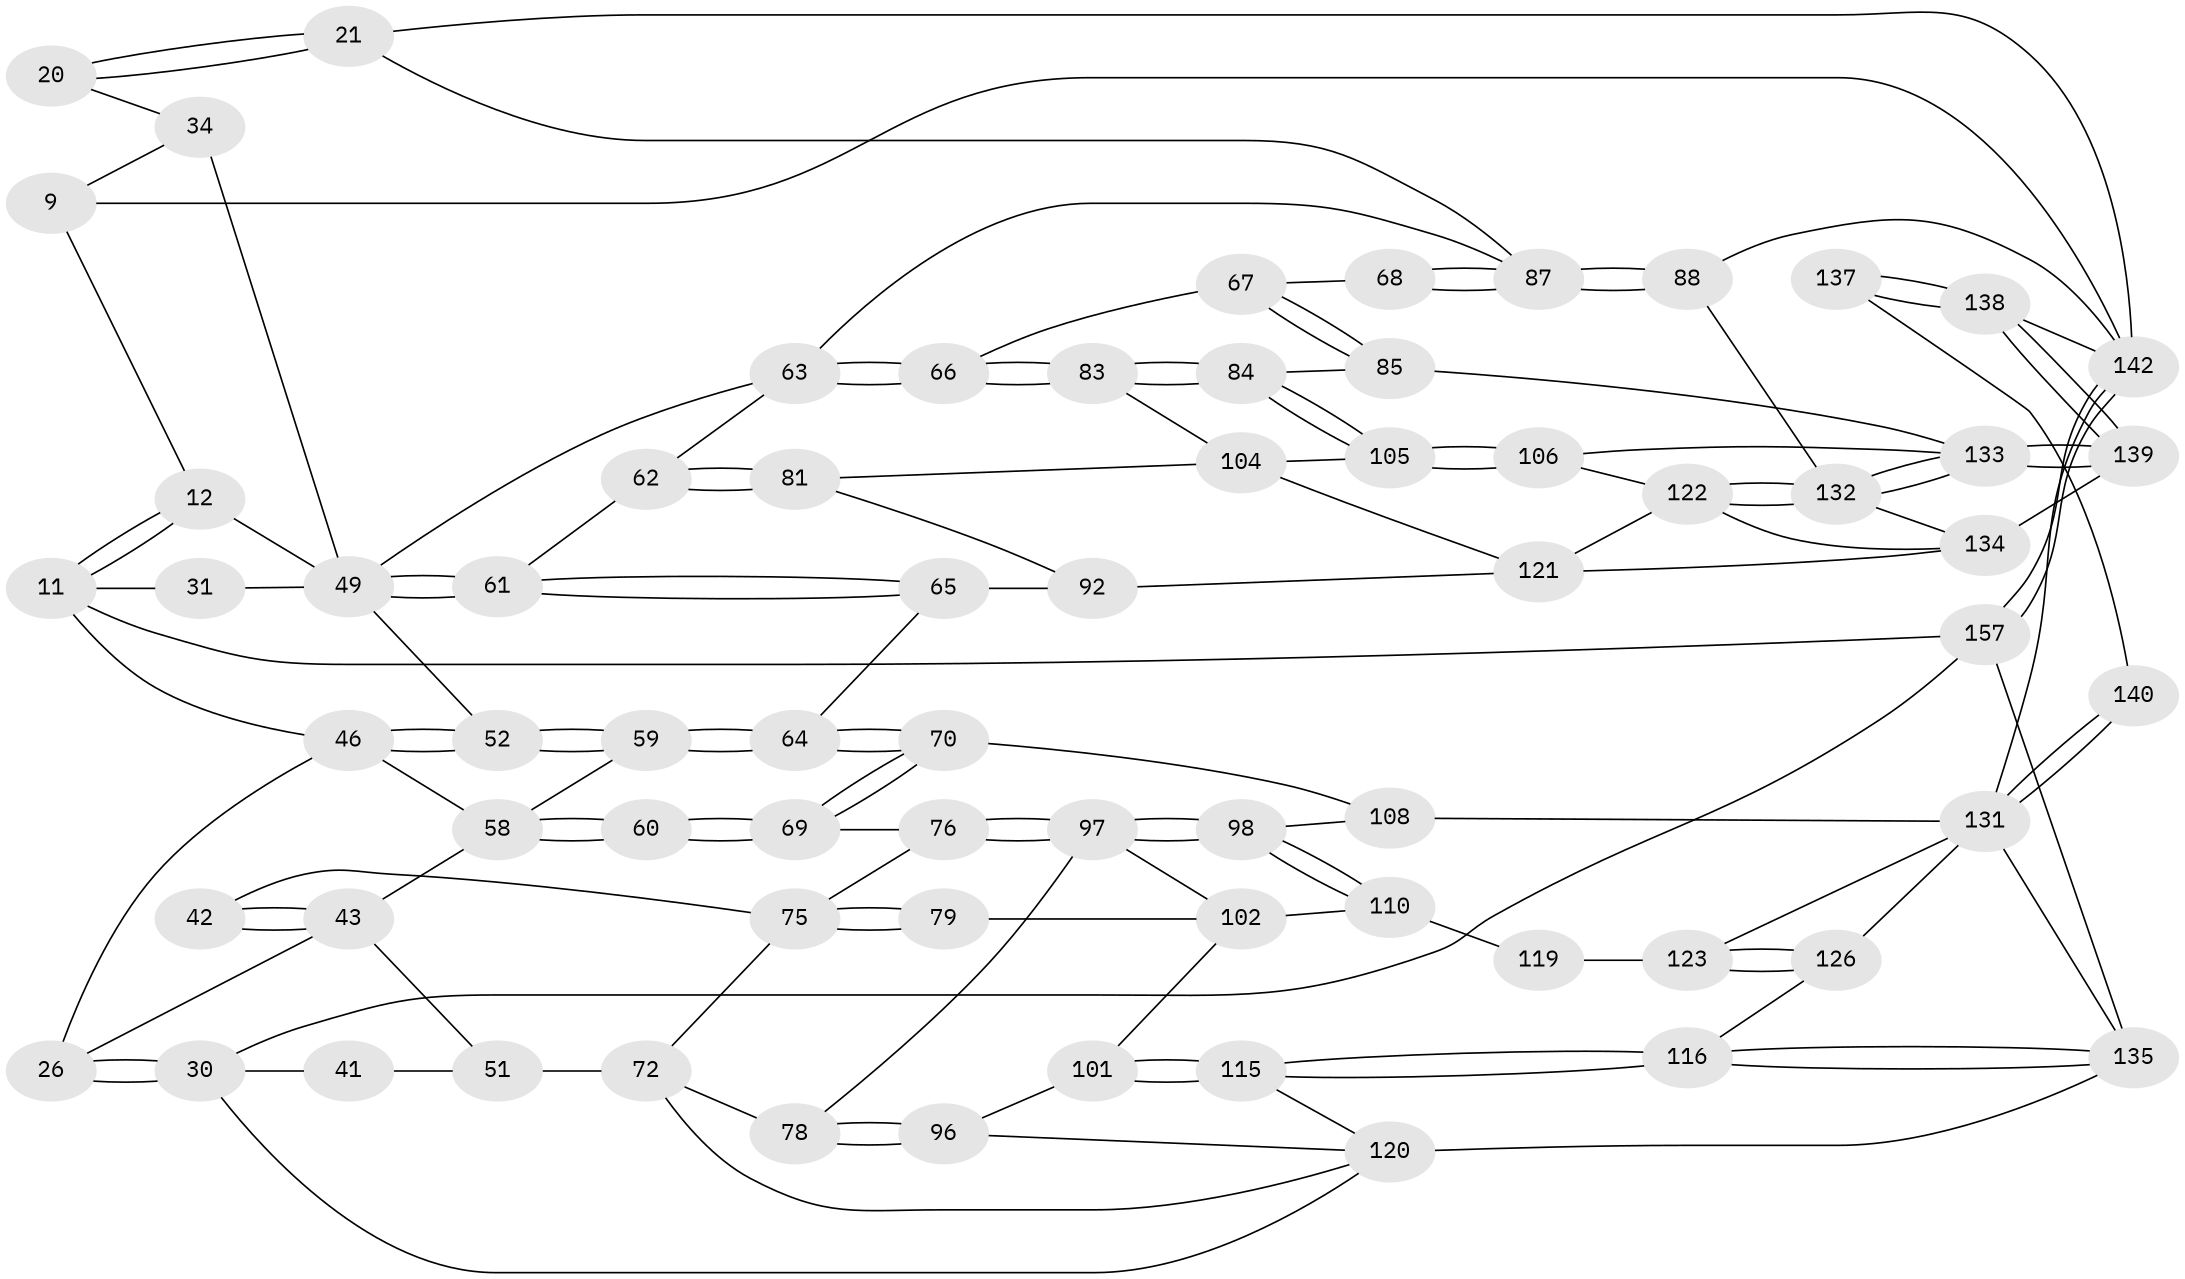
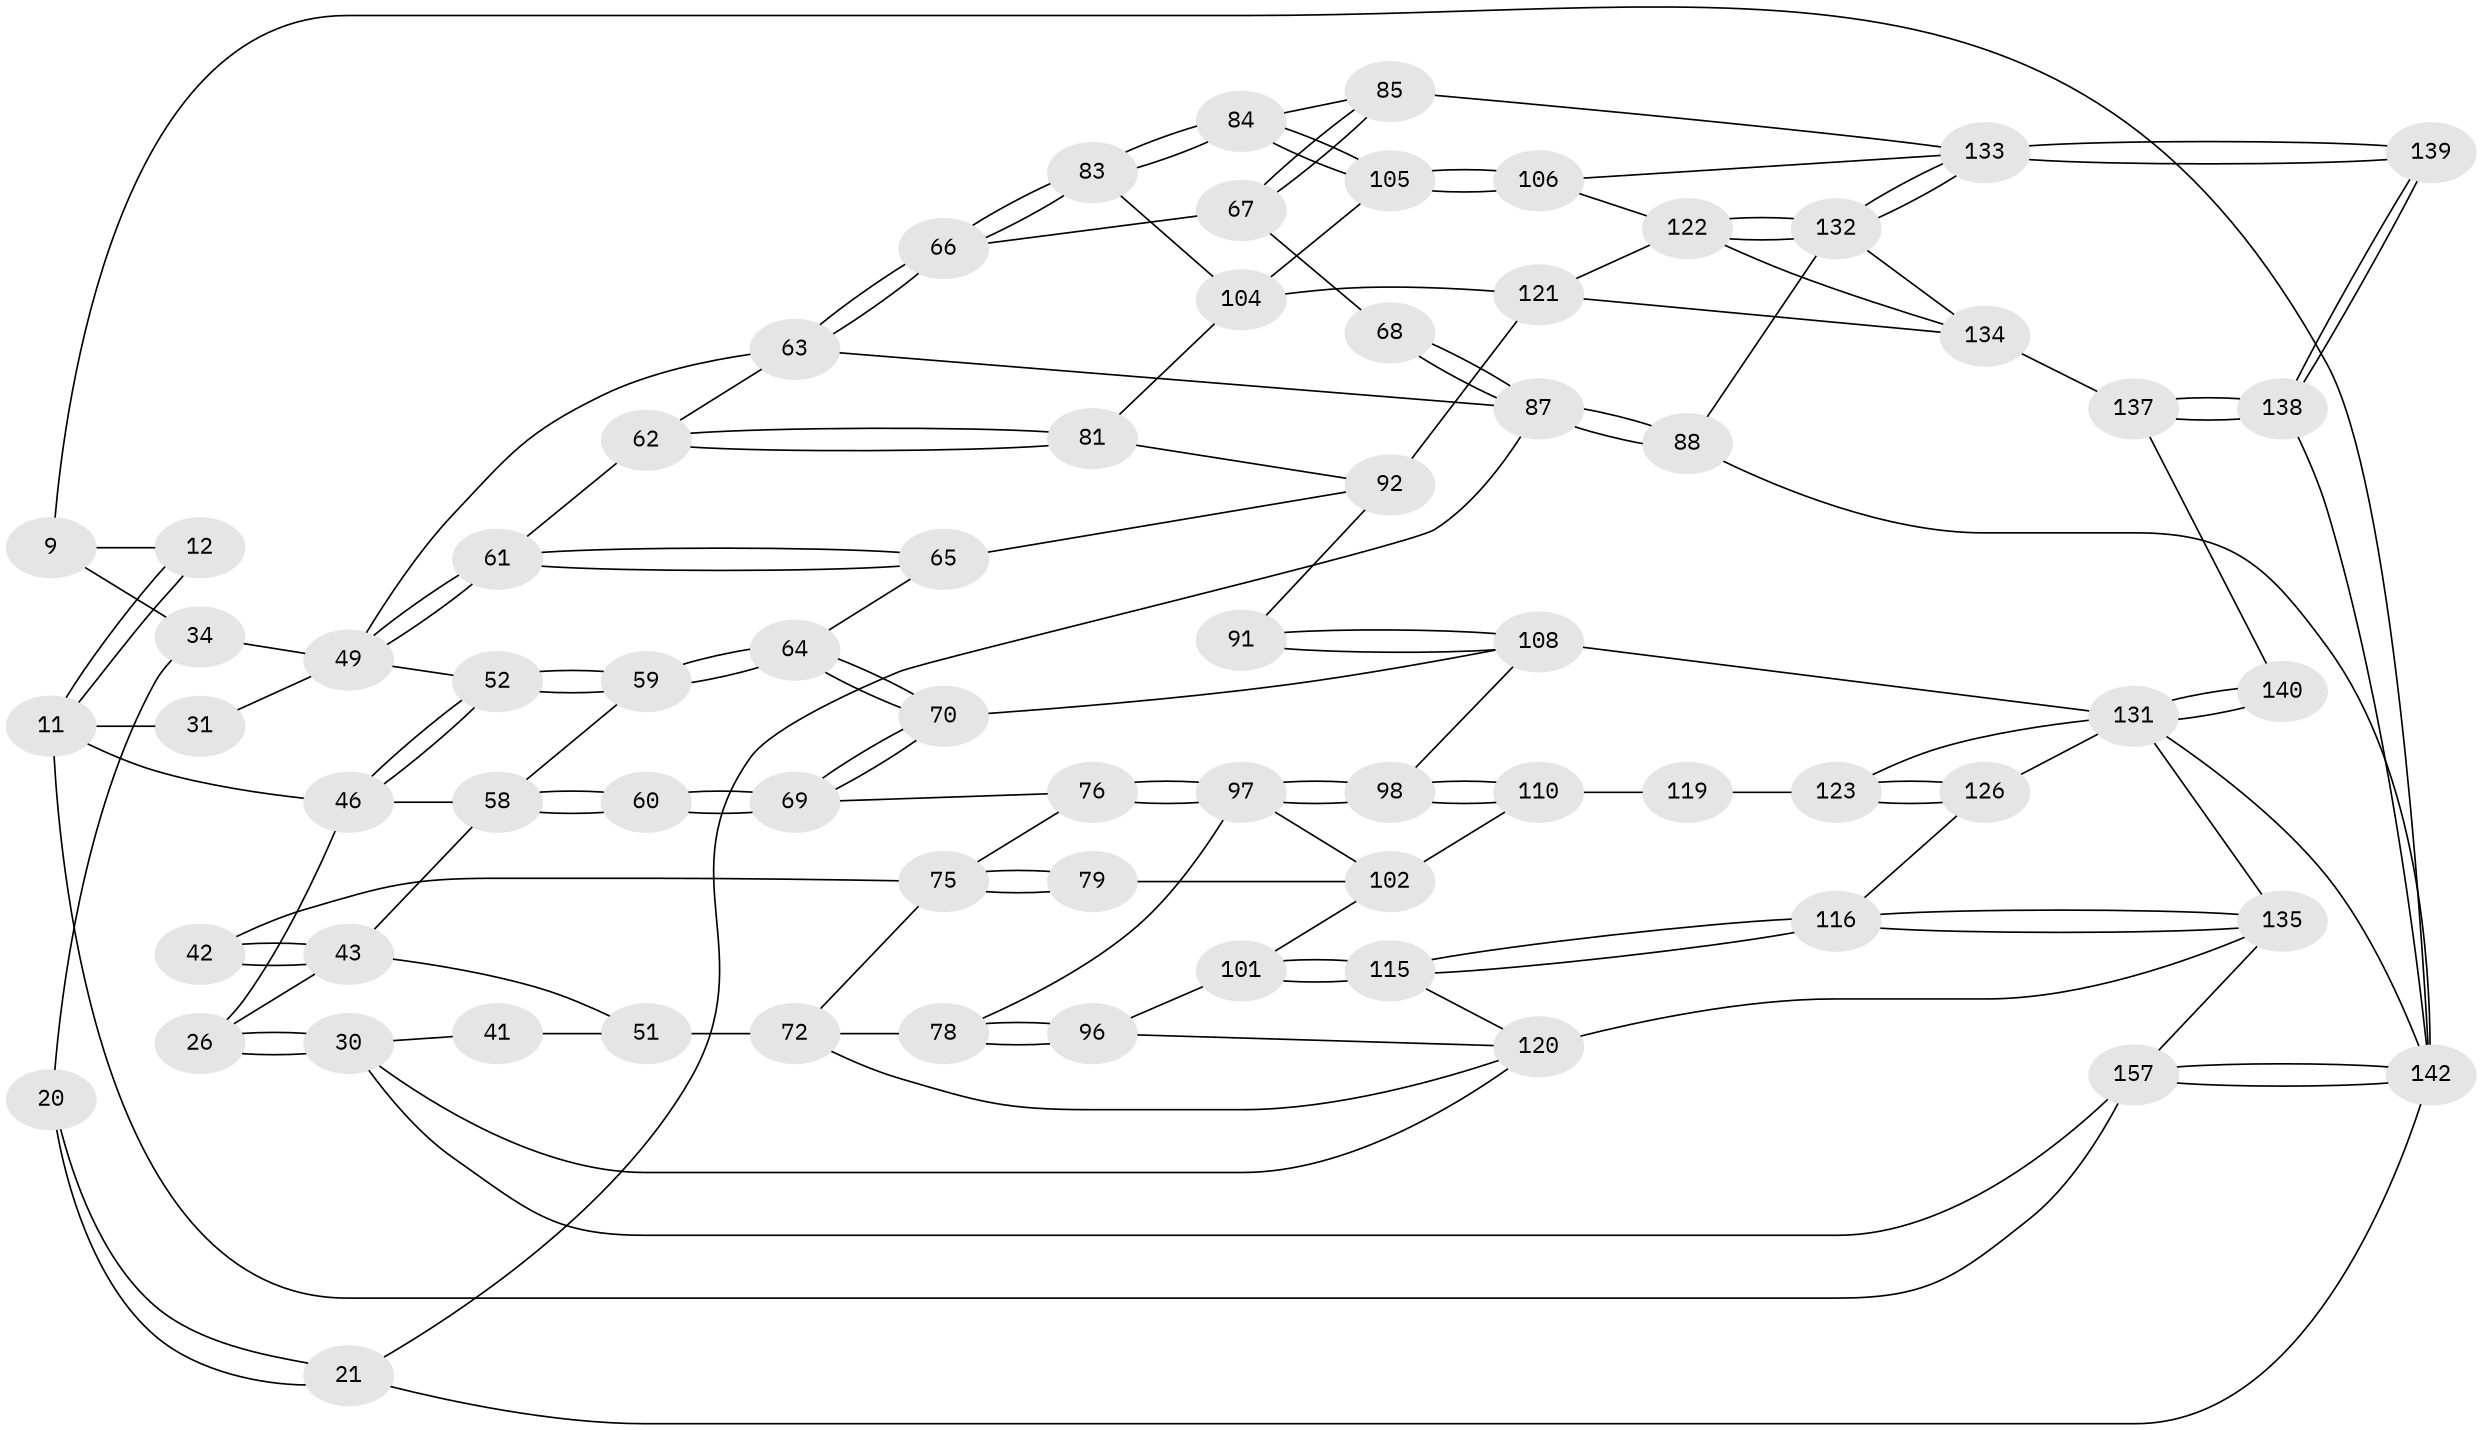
(2043, 511) -> (2060, 373)
(274, 543) -> none
none -> (1241, 640)
